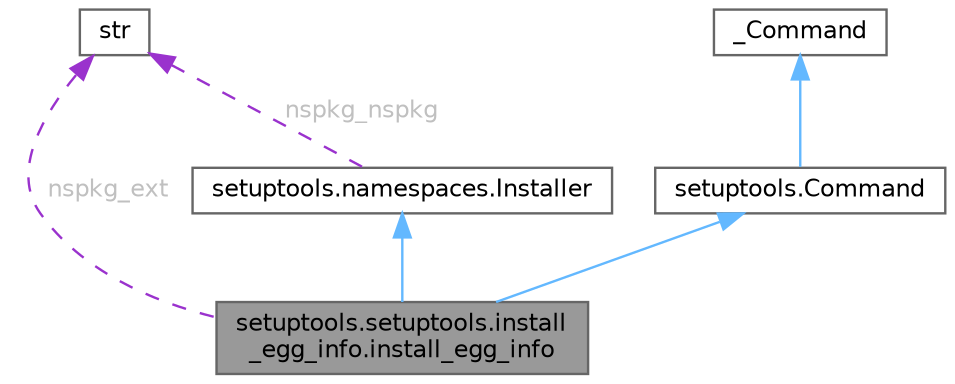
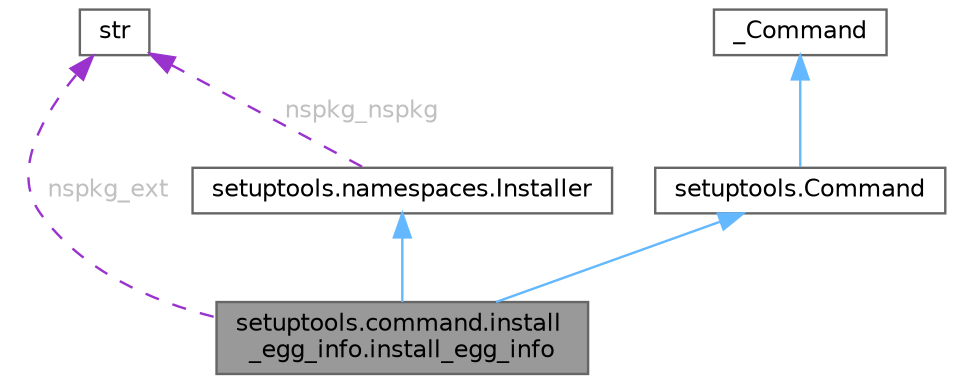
(402, 338) -> (402, 338)
